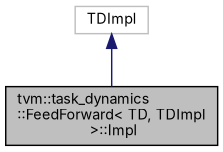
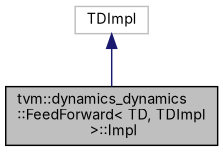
(112, 116) -> (112, 116)
